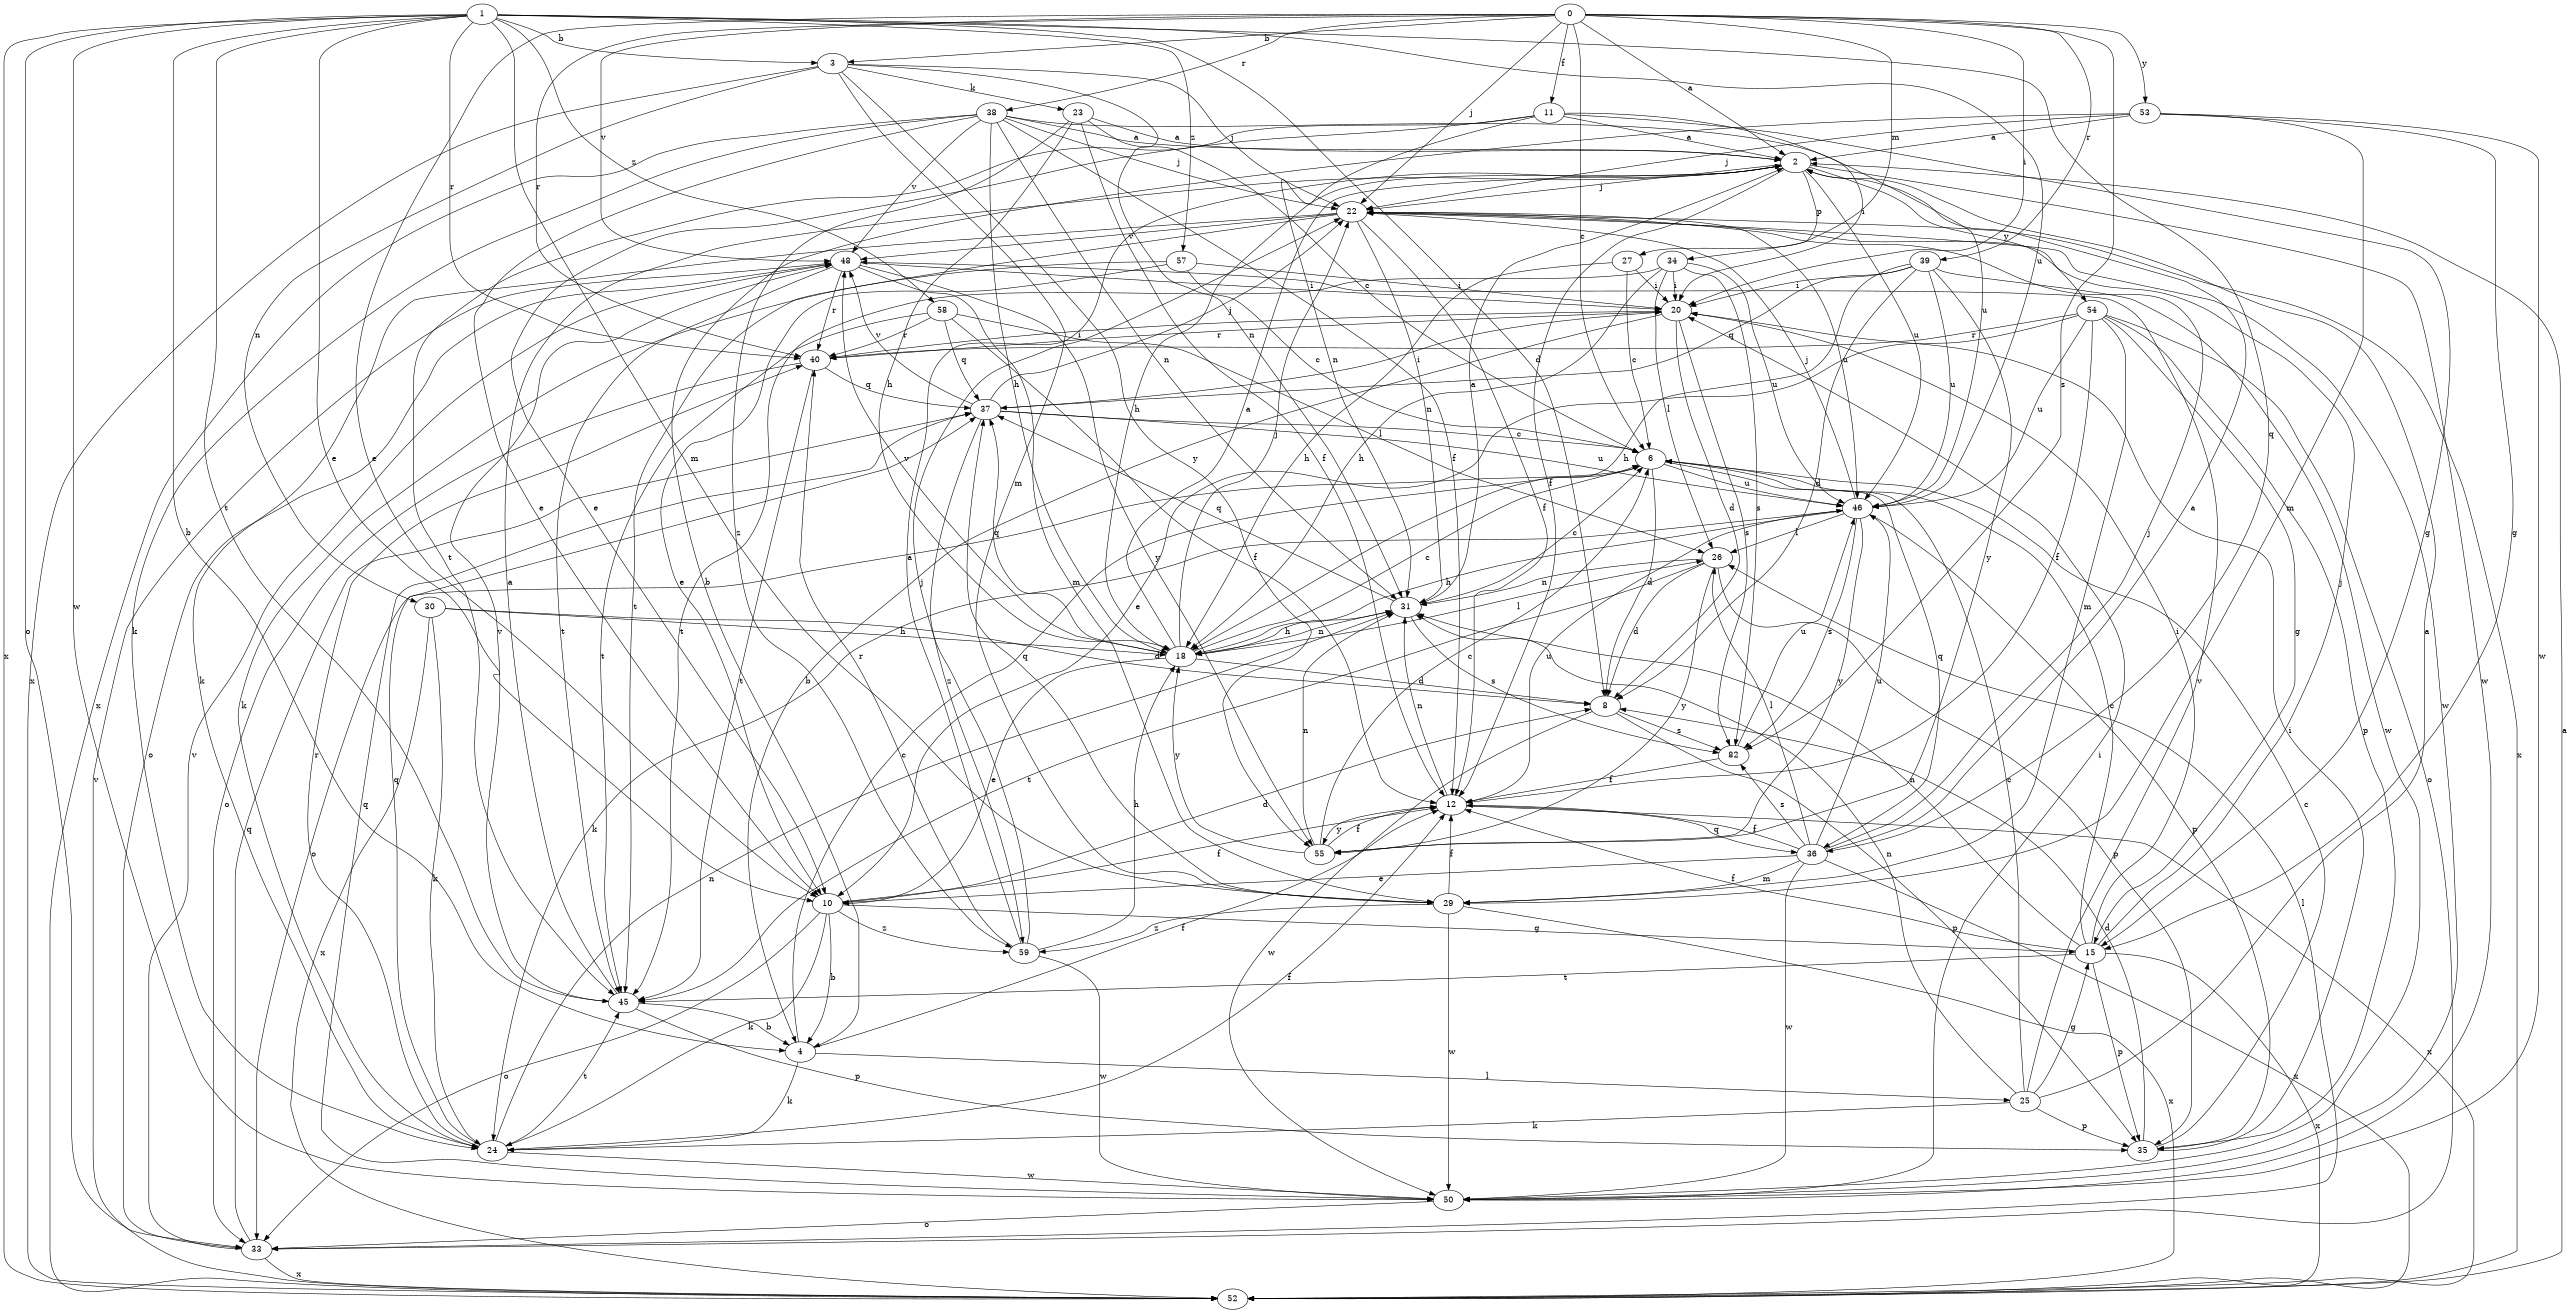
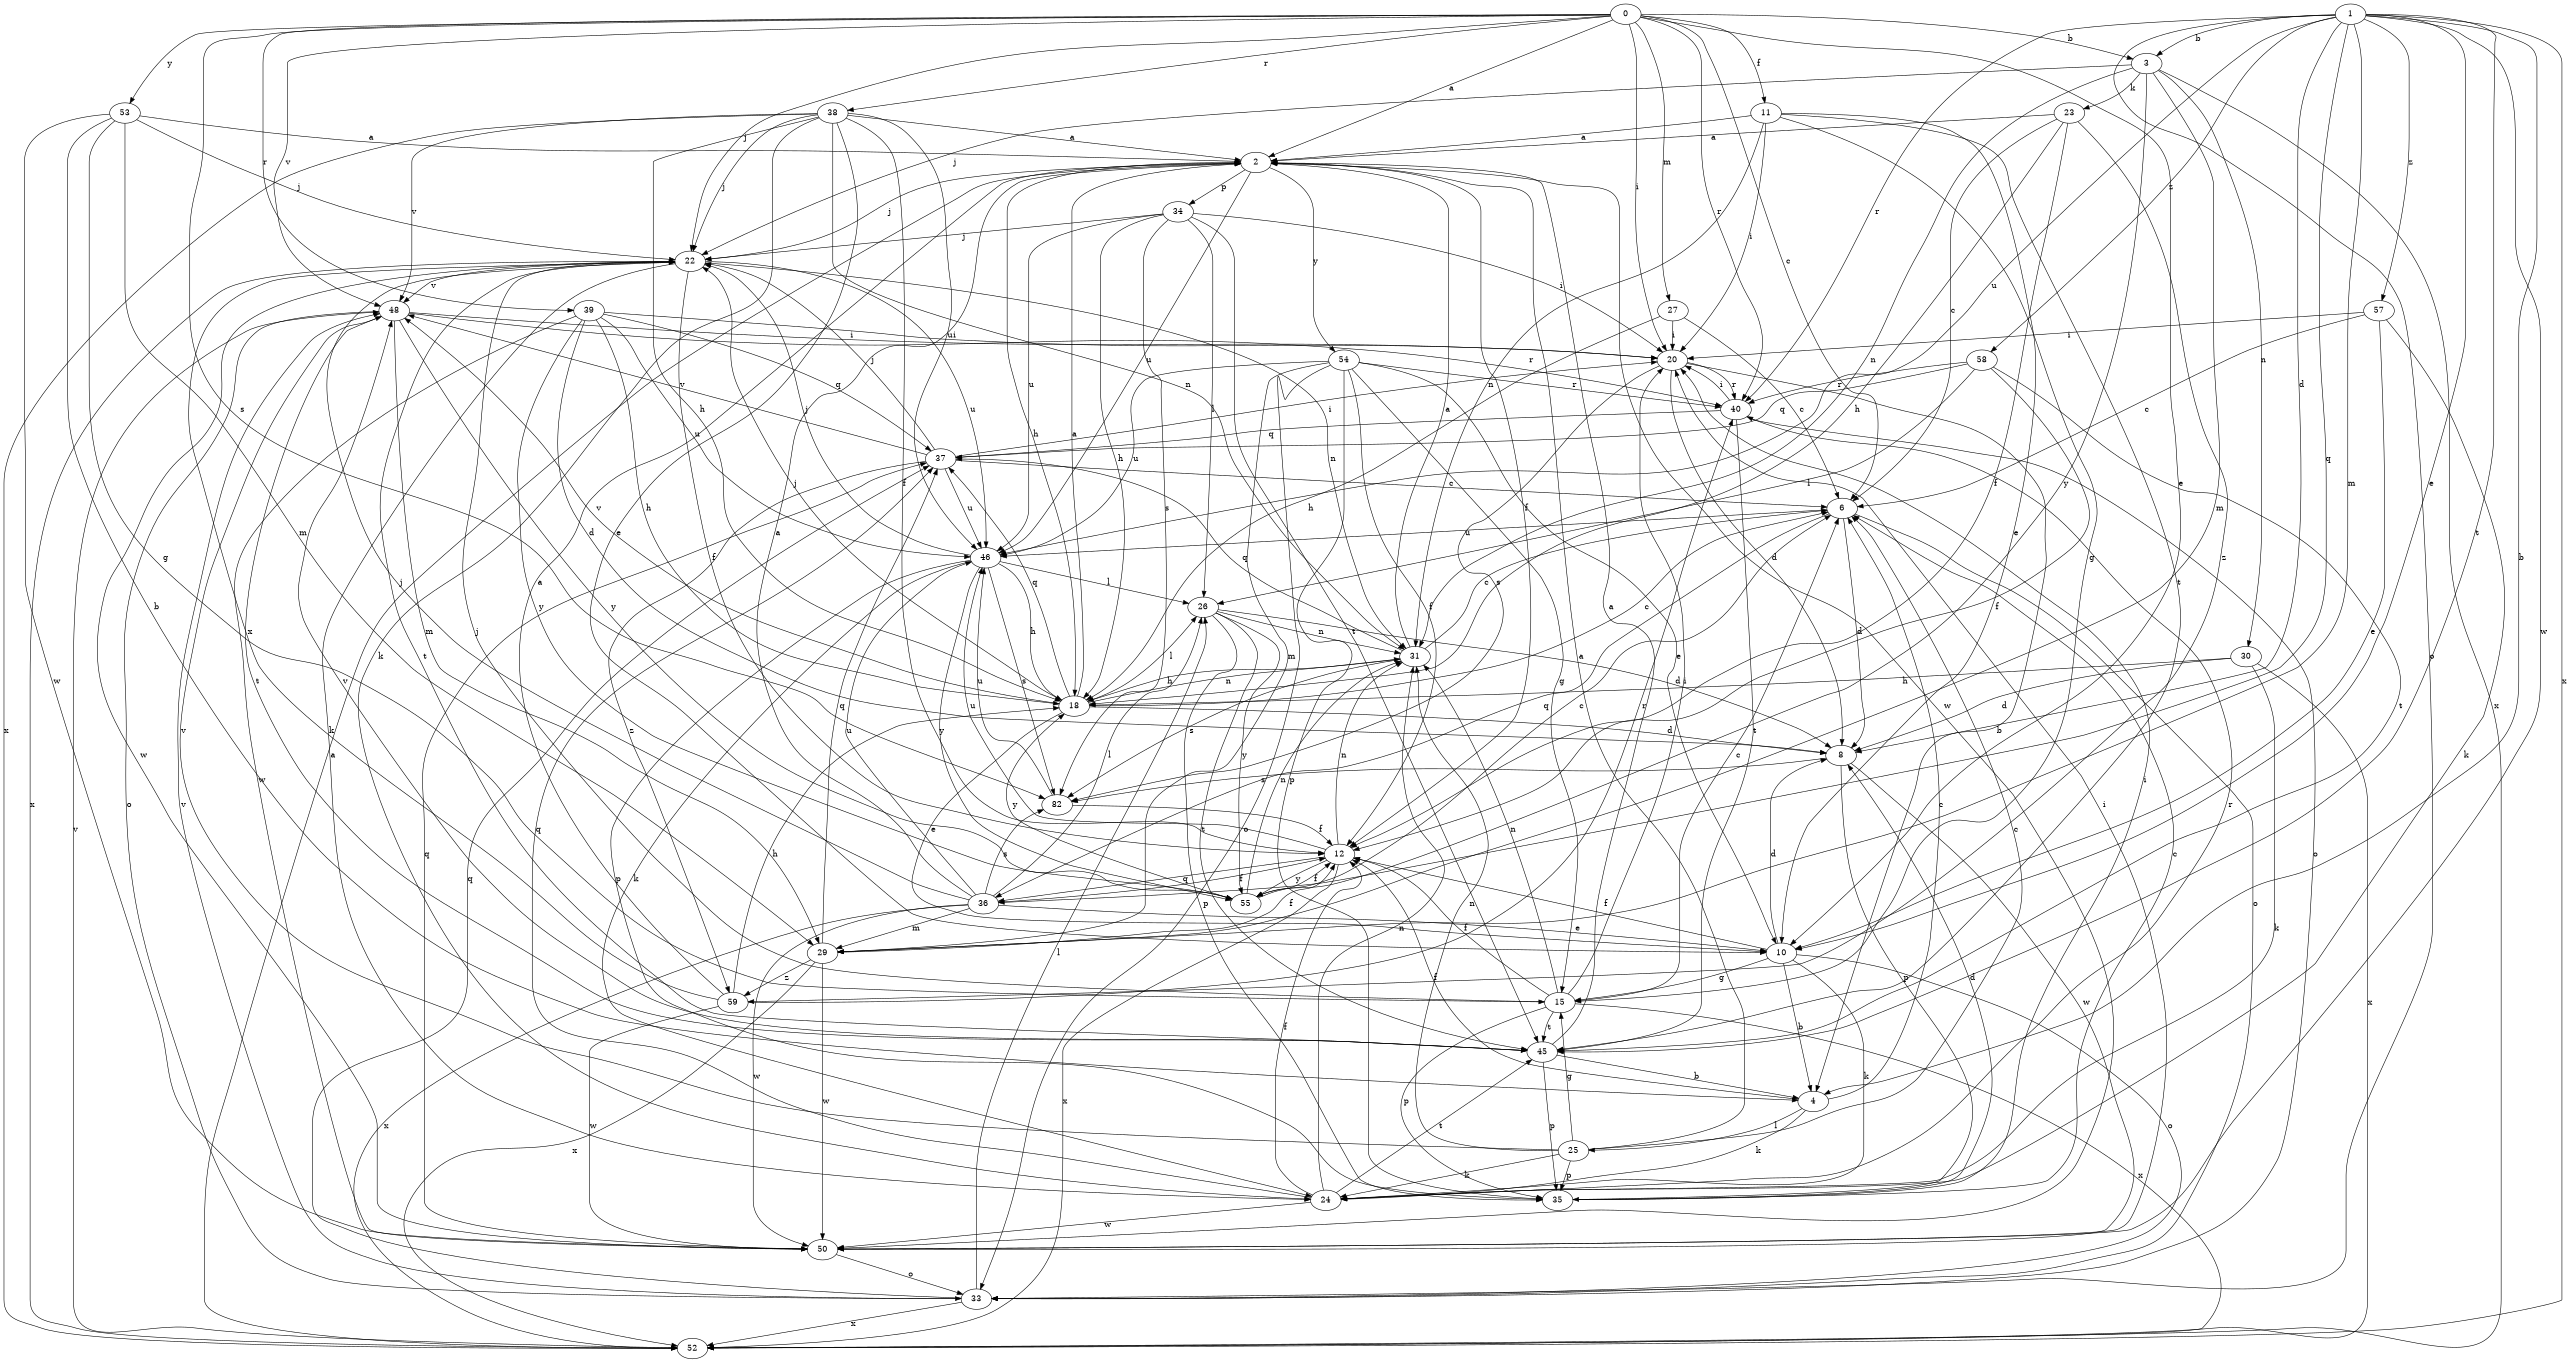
none -> (926, 237)
(922, 583) -> (250, 632)
(918, 942) -> none
